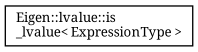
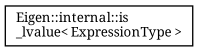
(99, 26) -> (99, 26)
